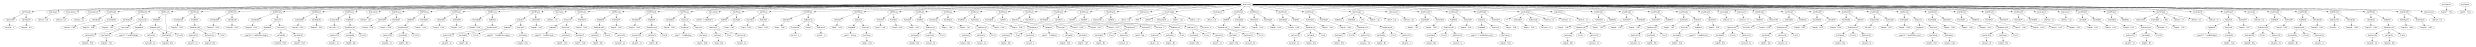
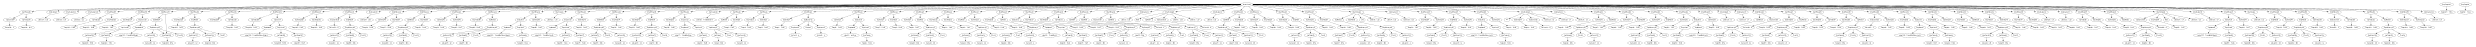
(213, 28) -> none
